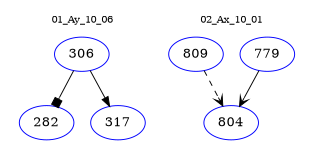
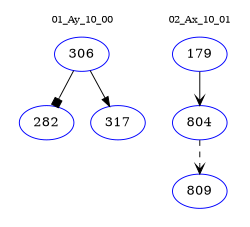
(82, 20) -> (82, 20)
(267, 54) -> (200, 54)
(211, 84) -> (200, 152)
